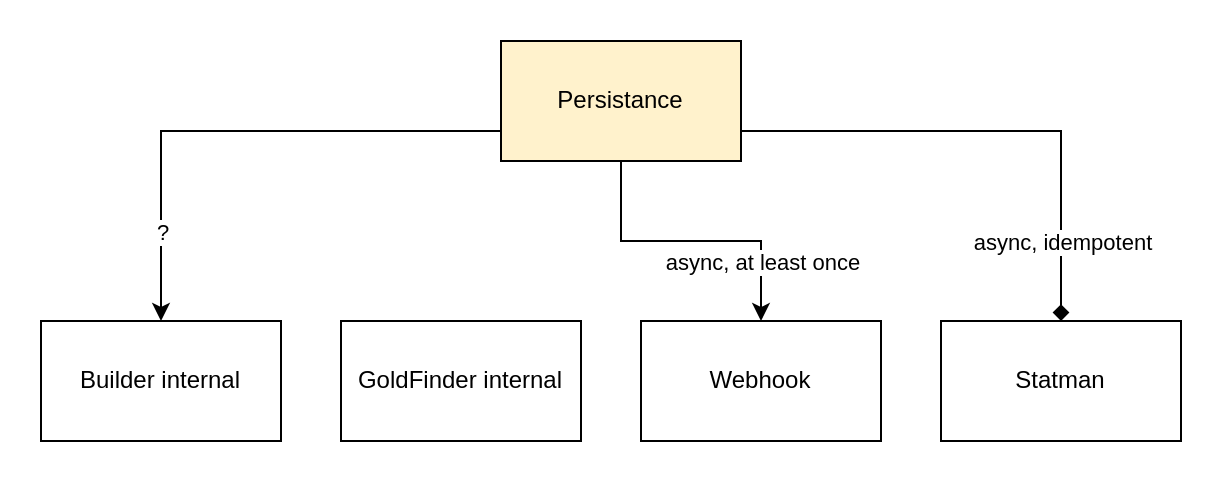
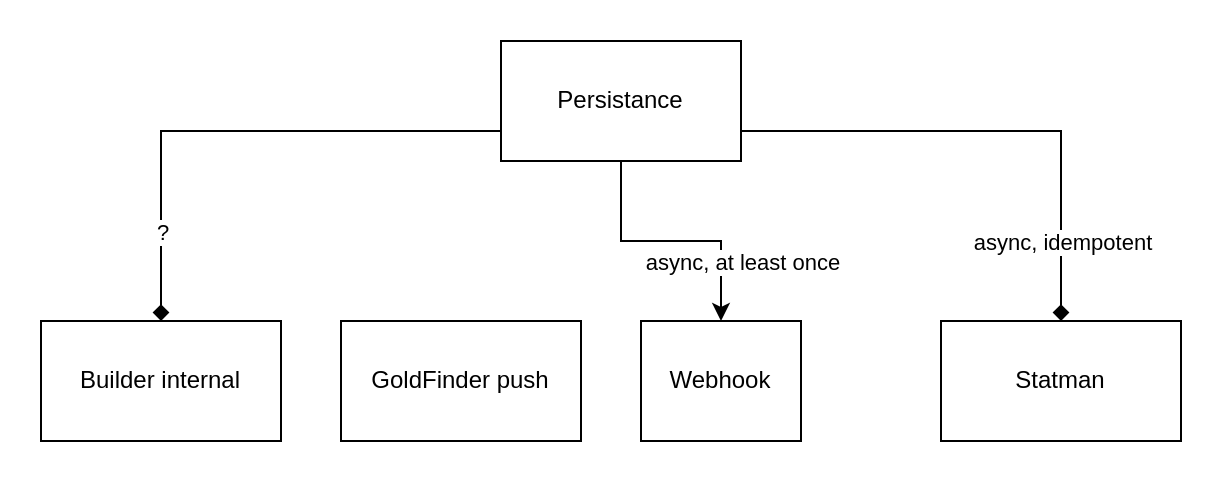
(621, 101) -> (621, 101)
(161, 306) -> (161, 305)
(461, 381) -> (461, 381)
(761, 381) -> (721, 381)
